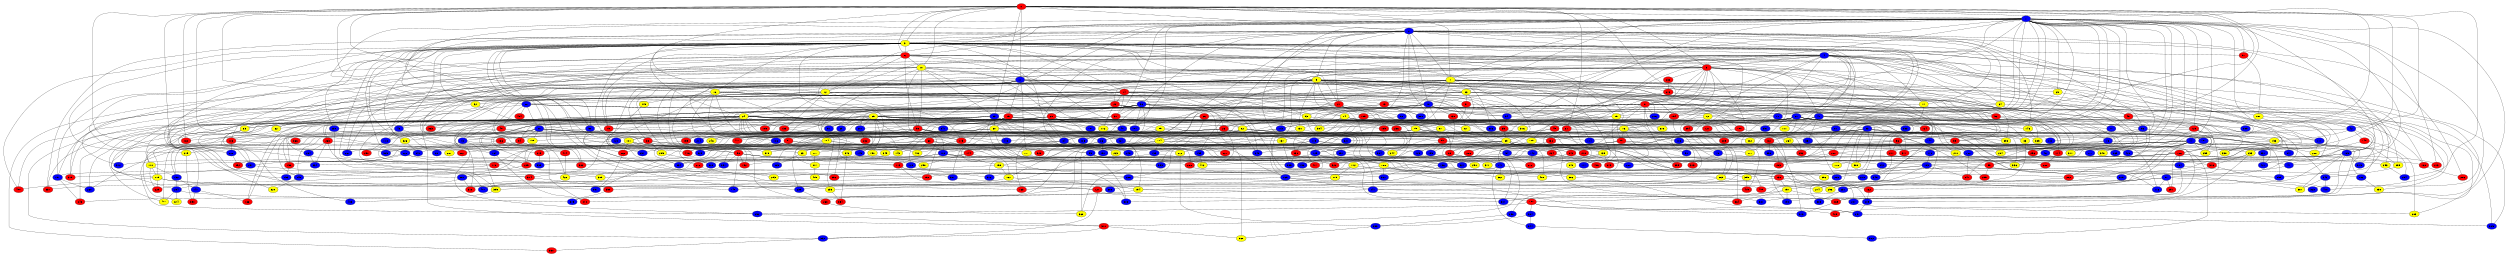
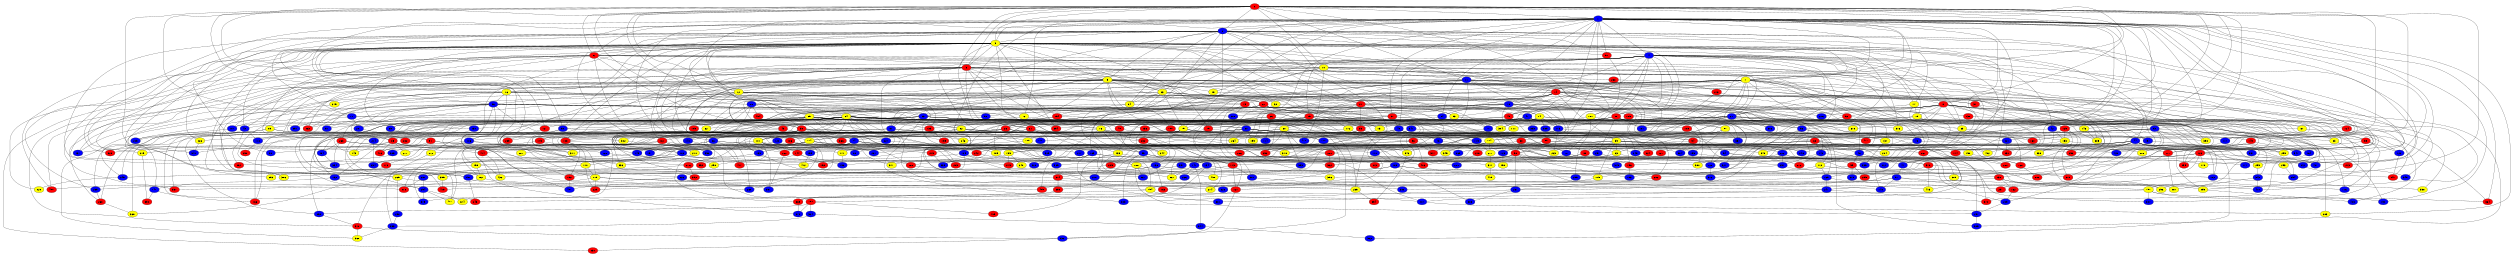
none -> (1791, 156)
none -> (1928, 190)
